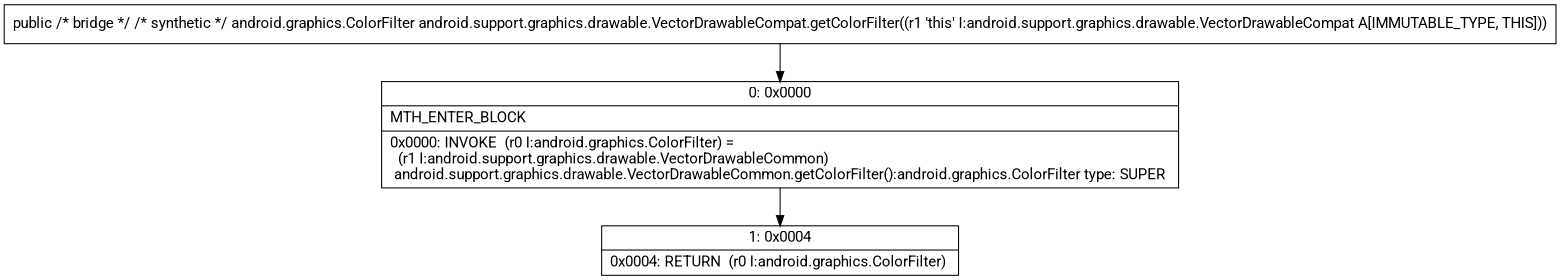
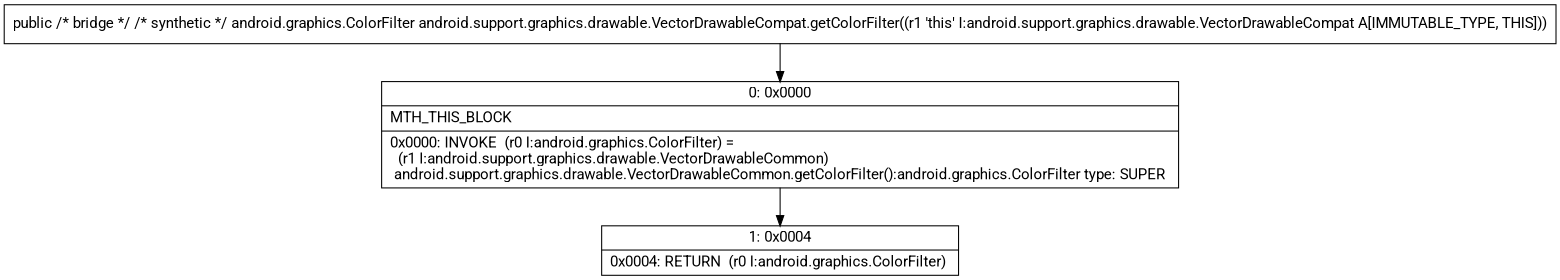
(458, 118) -> (451, 118)
